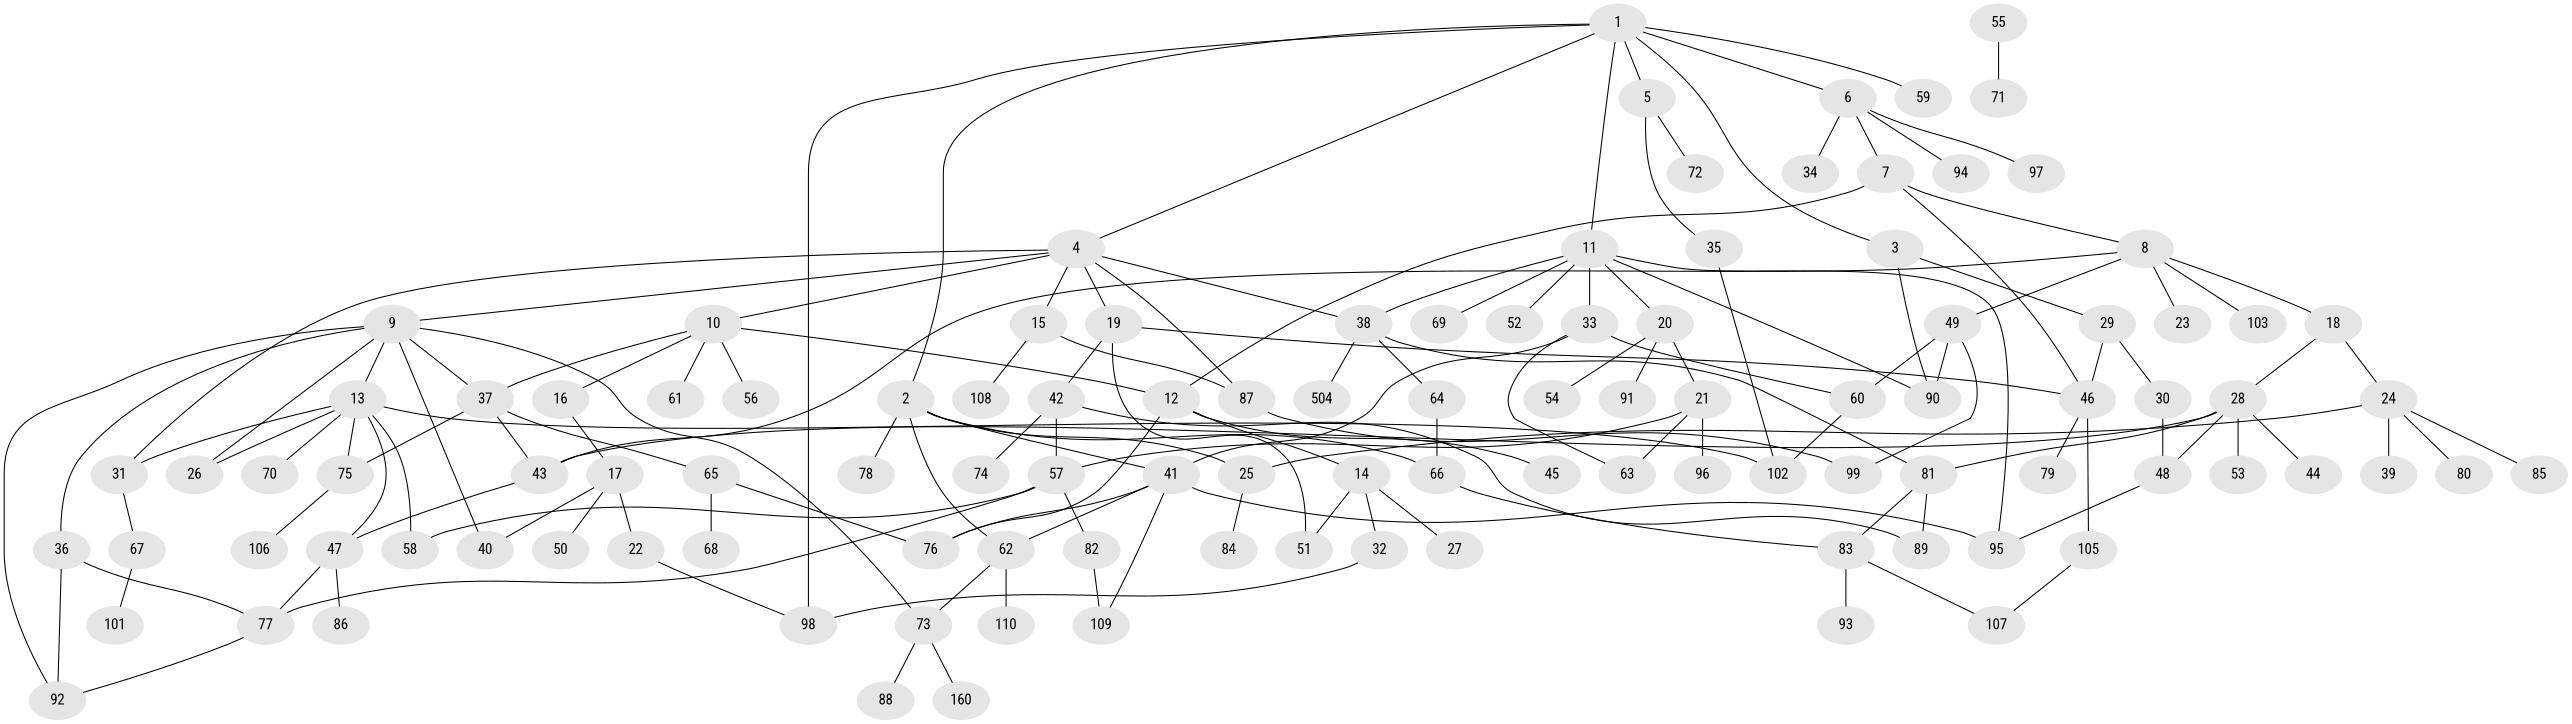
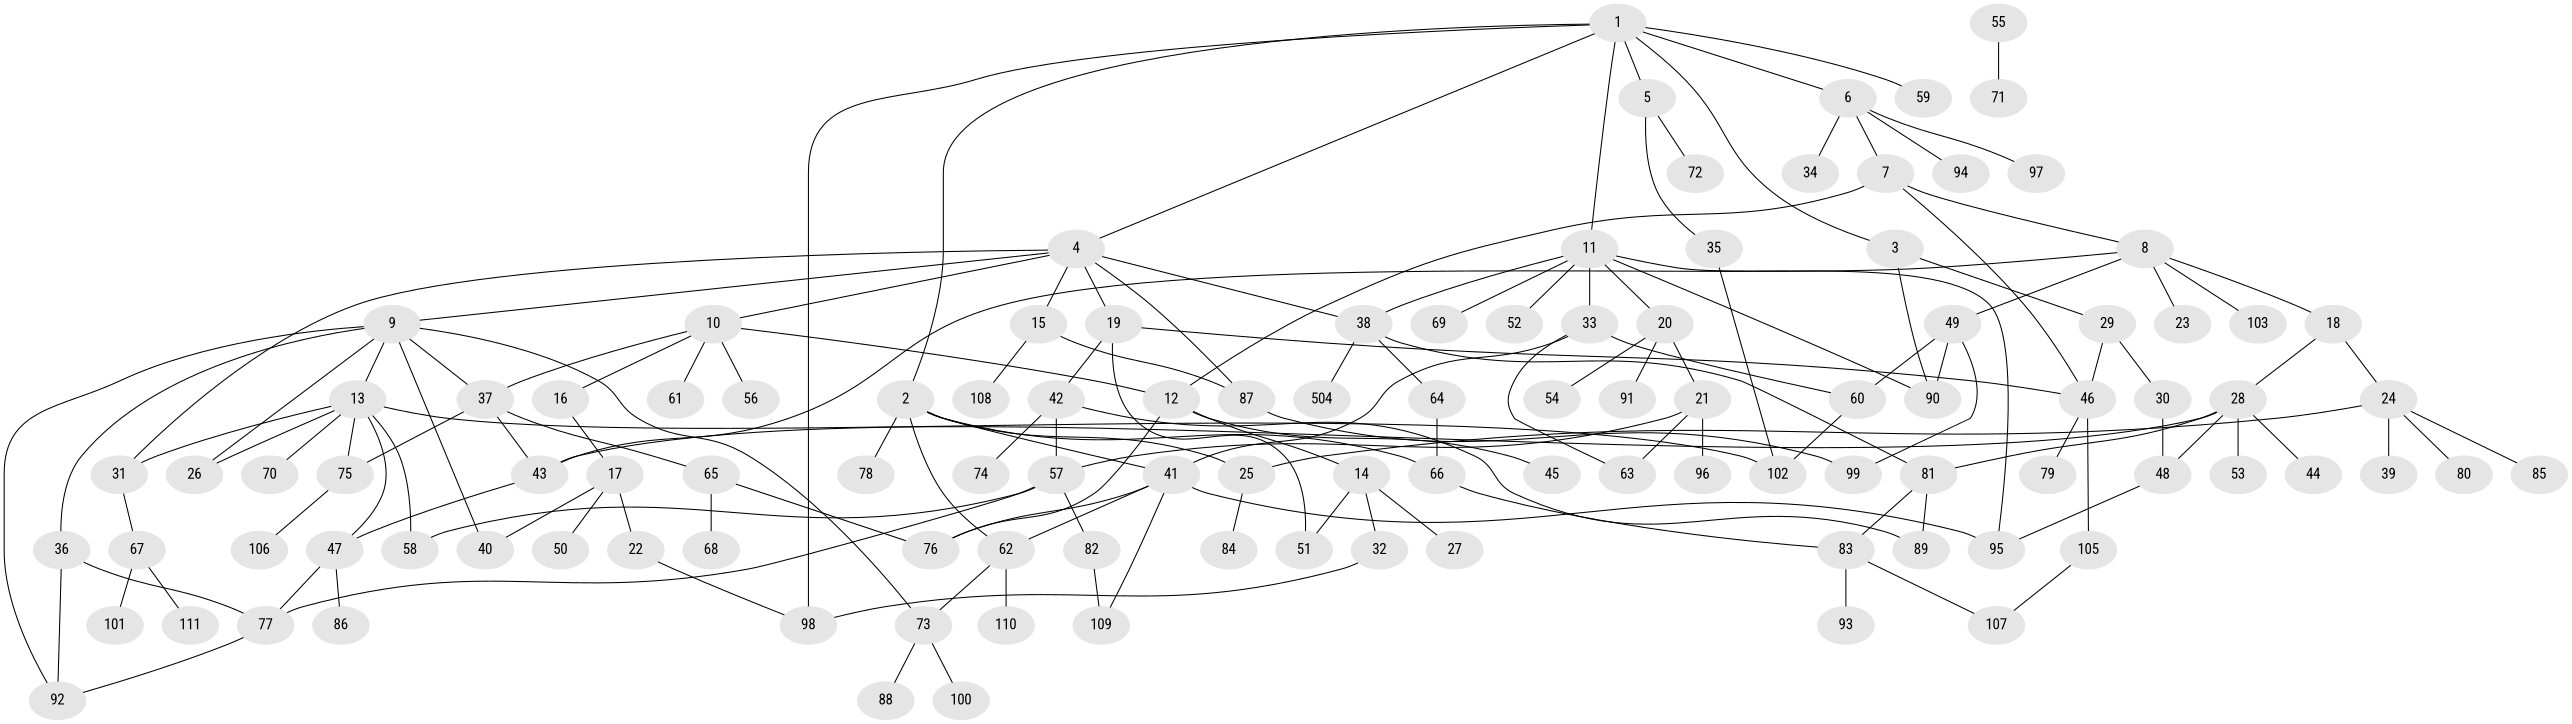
none -> (190, 625)
(961, 701) -> (961, 701)
